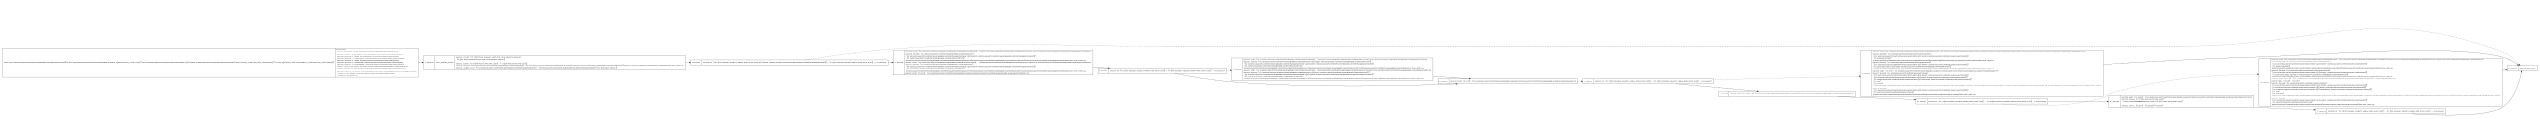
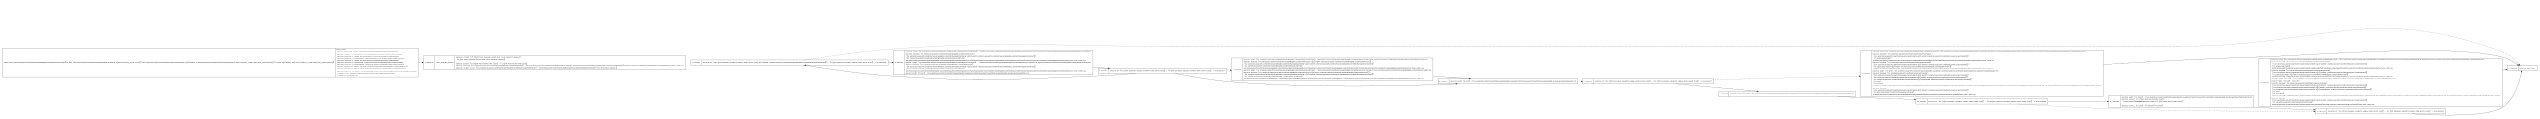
(687, 63) -> (970, 80)
(2129, 88) -> (2166, 110)
